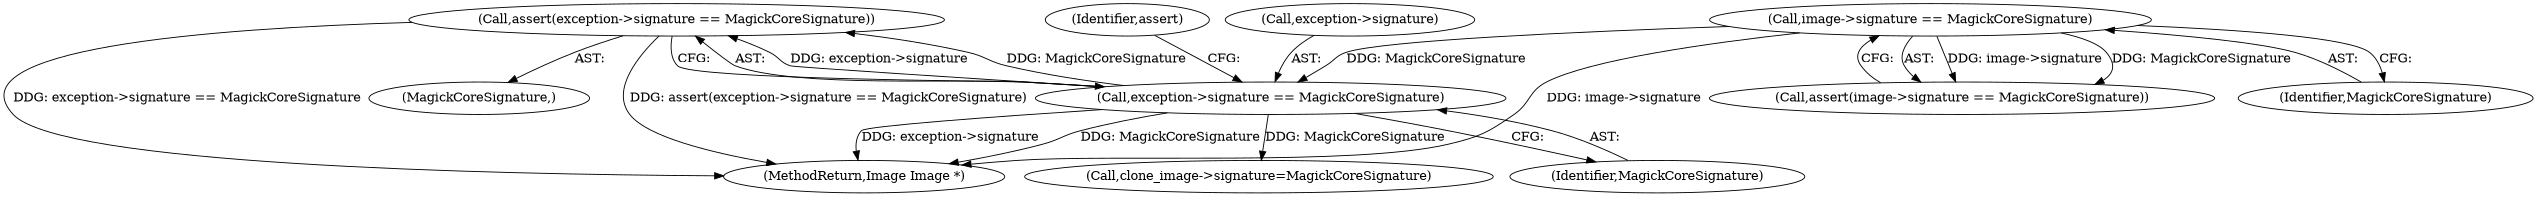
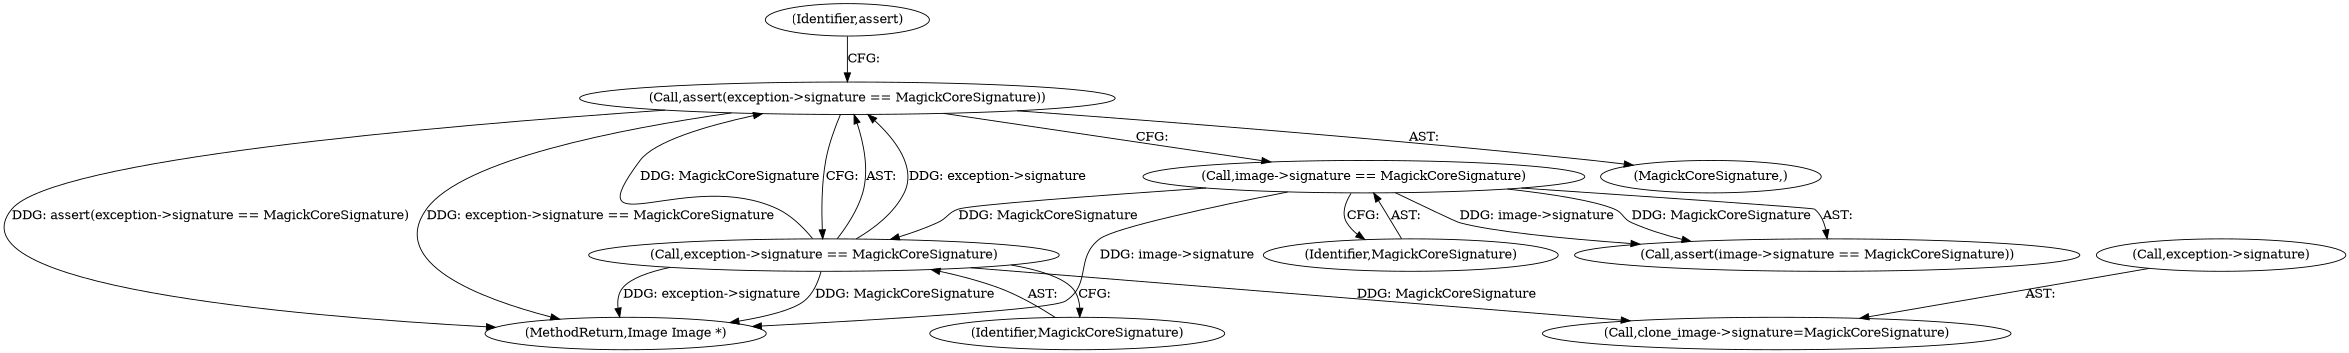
(1293, 51) -> (2009, 293)
(1194, 57) -> (847, 55)
(1860, 63) -> (1103, 137)
